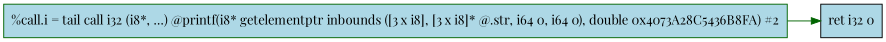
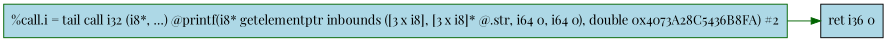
(851, 21) -> (852, 21)
